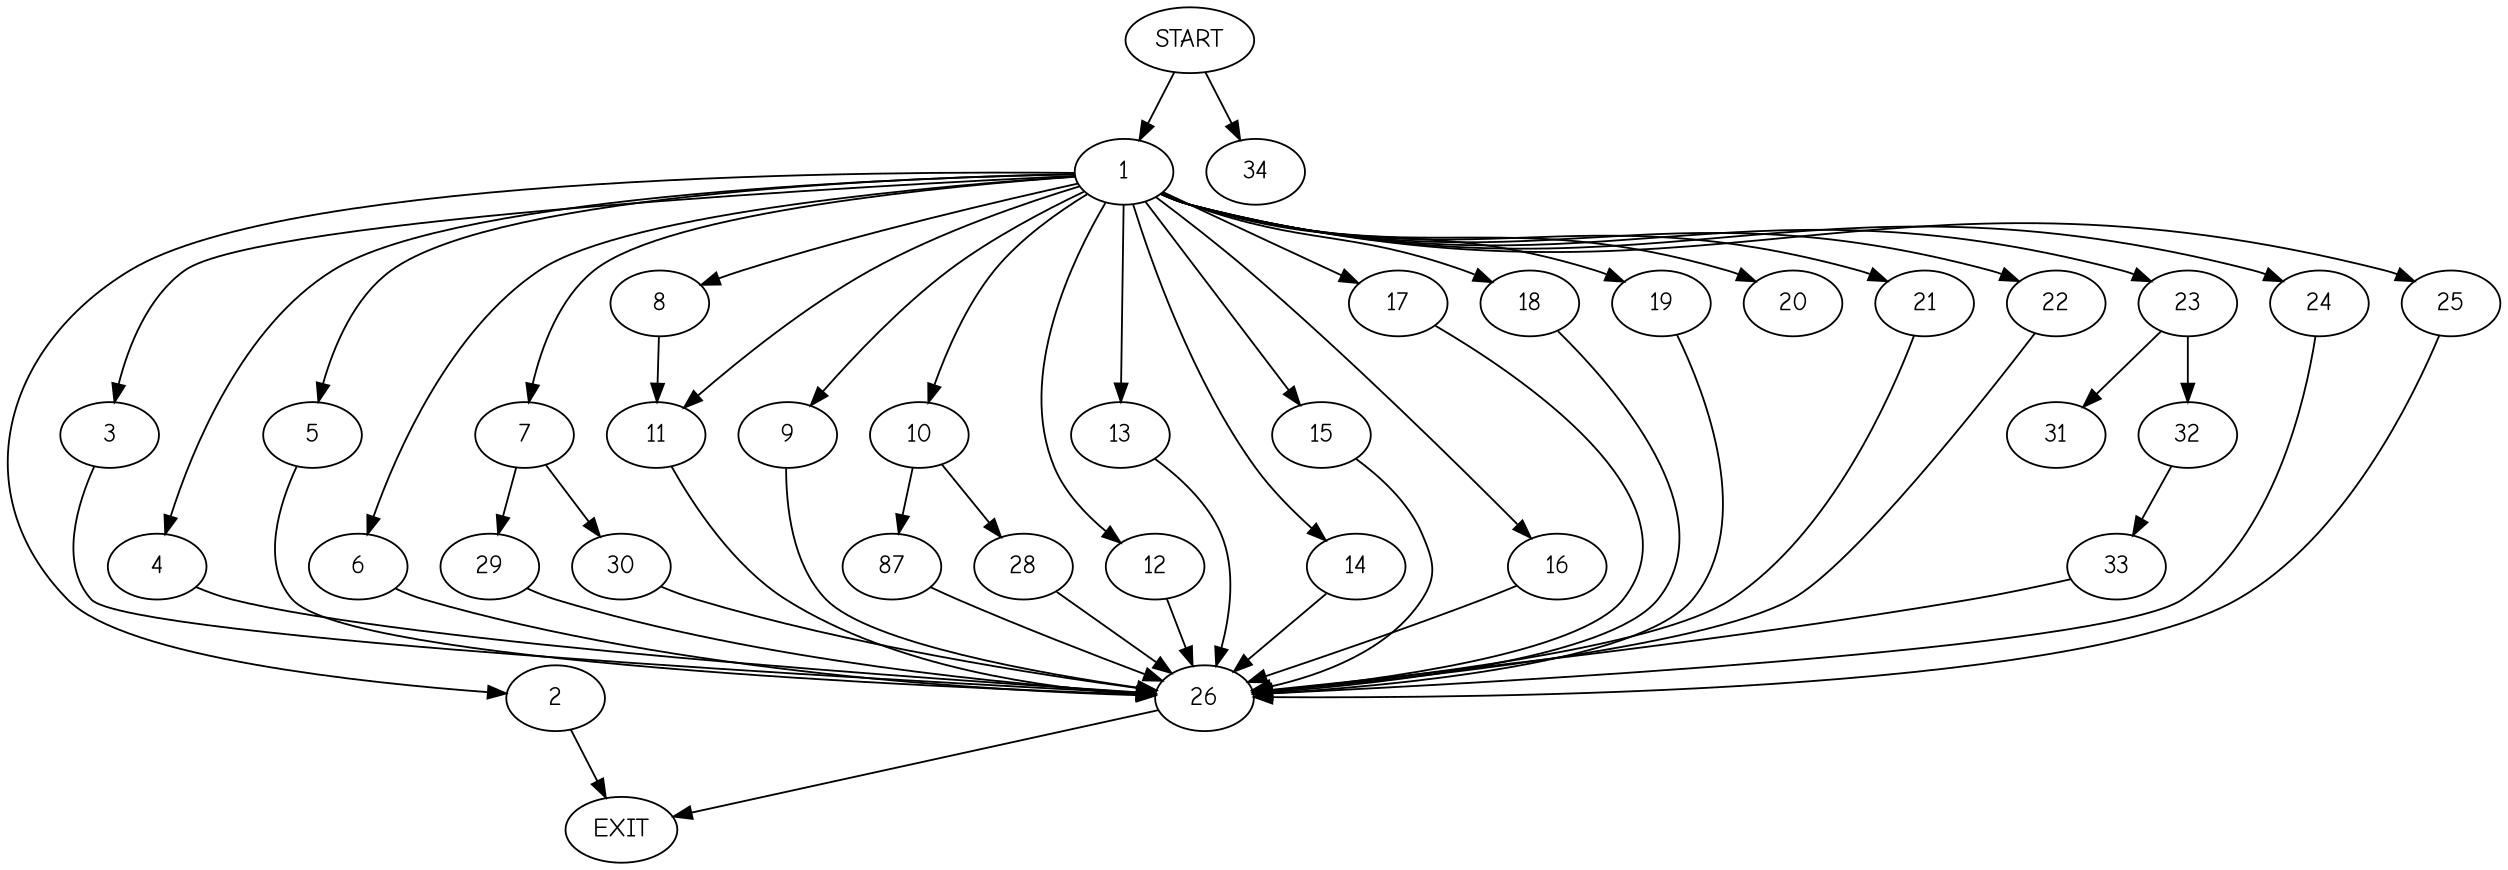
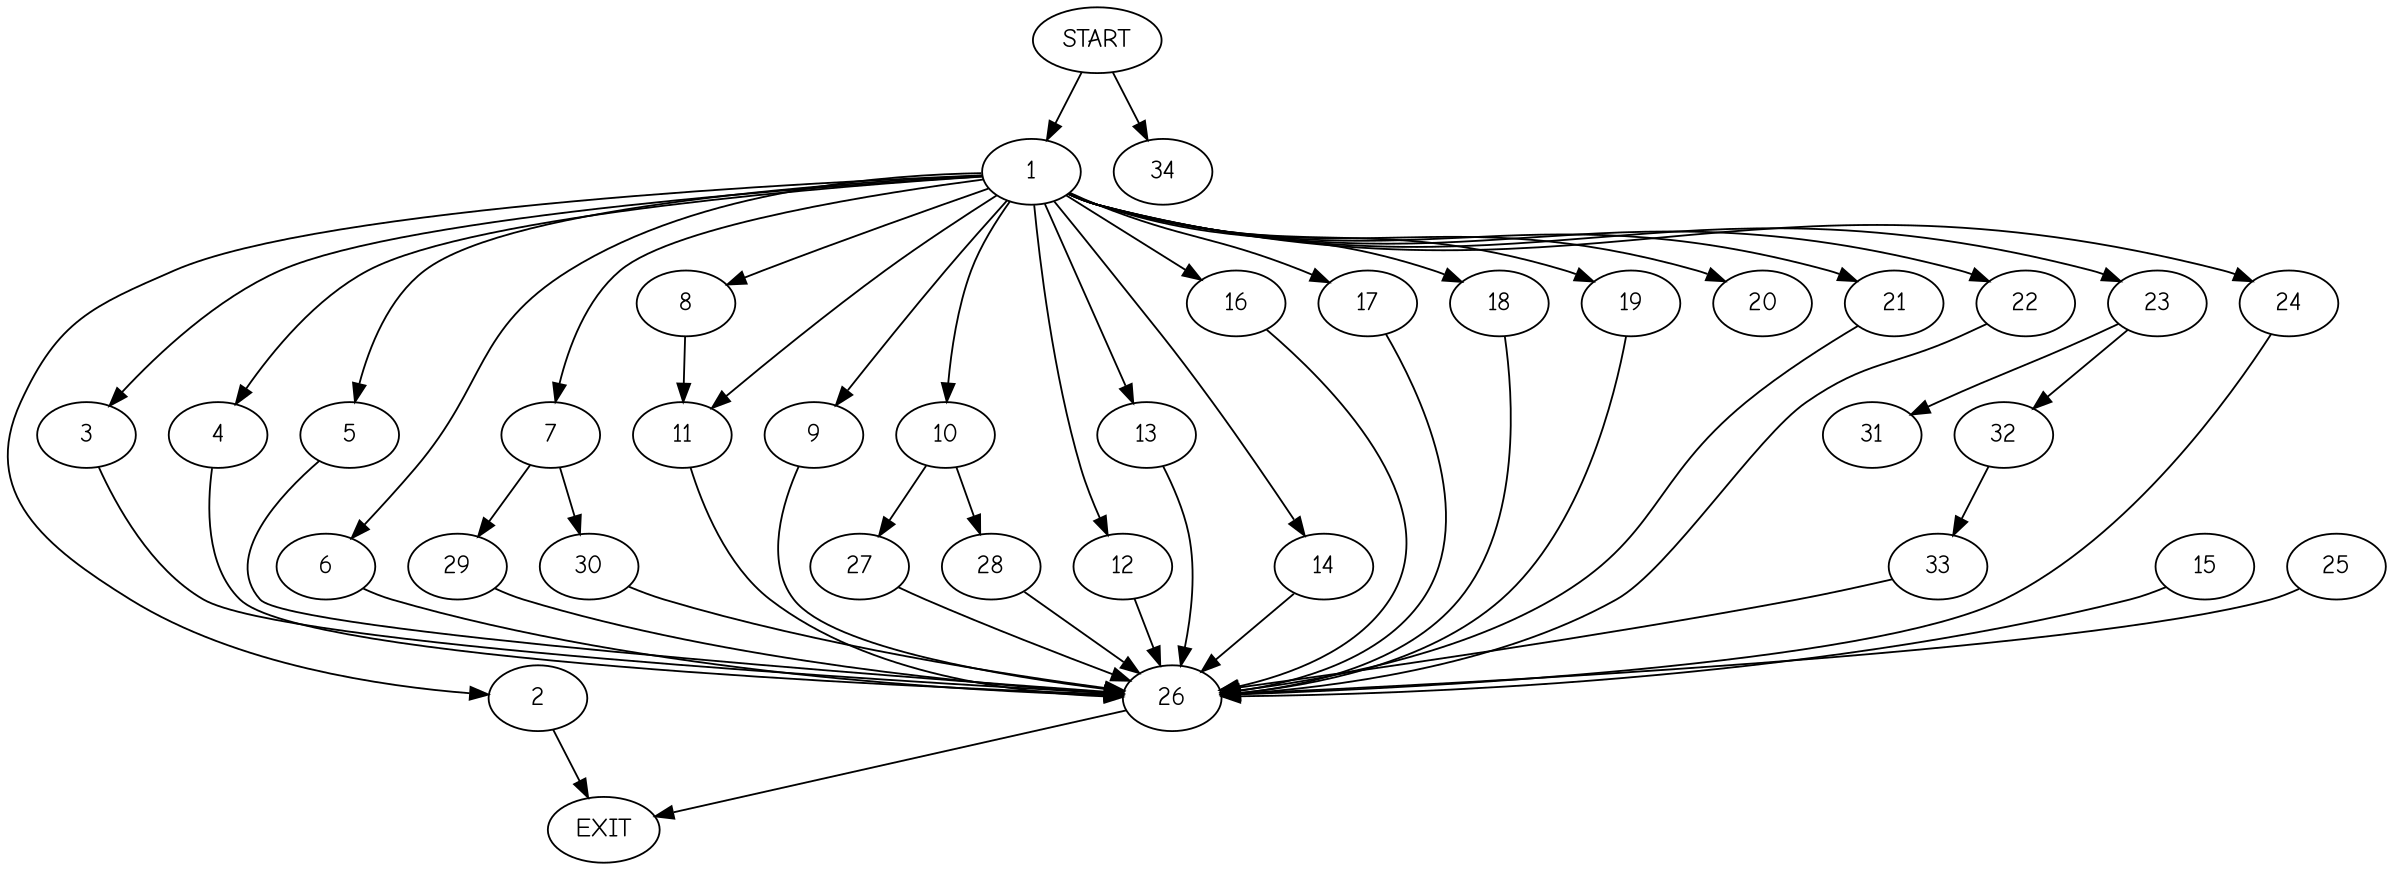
(2059, 224) -> none
(1217, 296) -> none
(892, 567) -> (860, 567)
